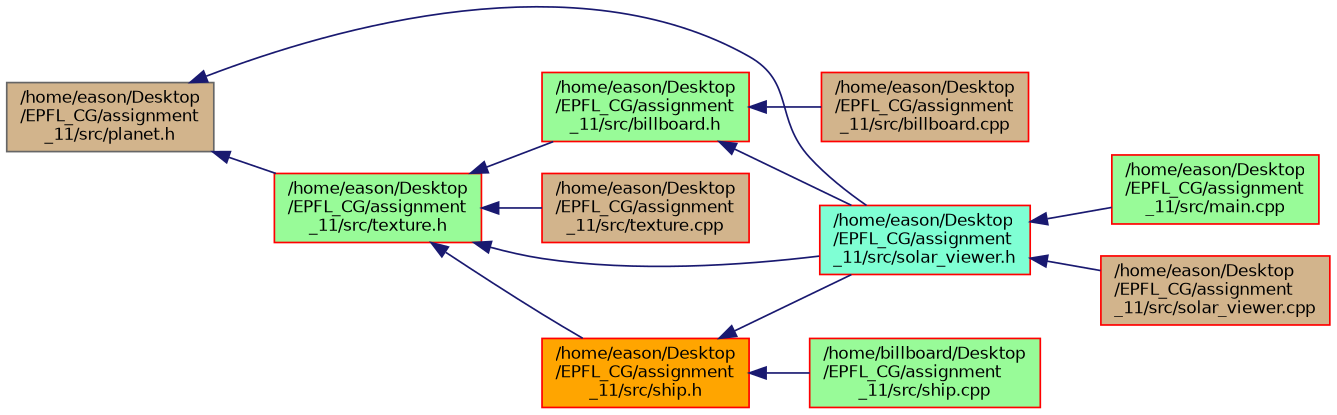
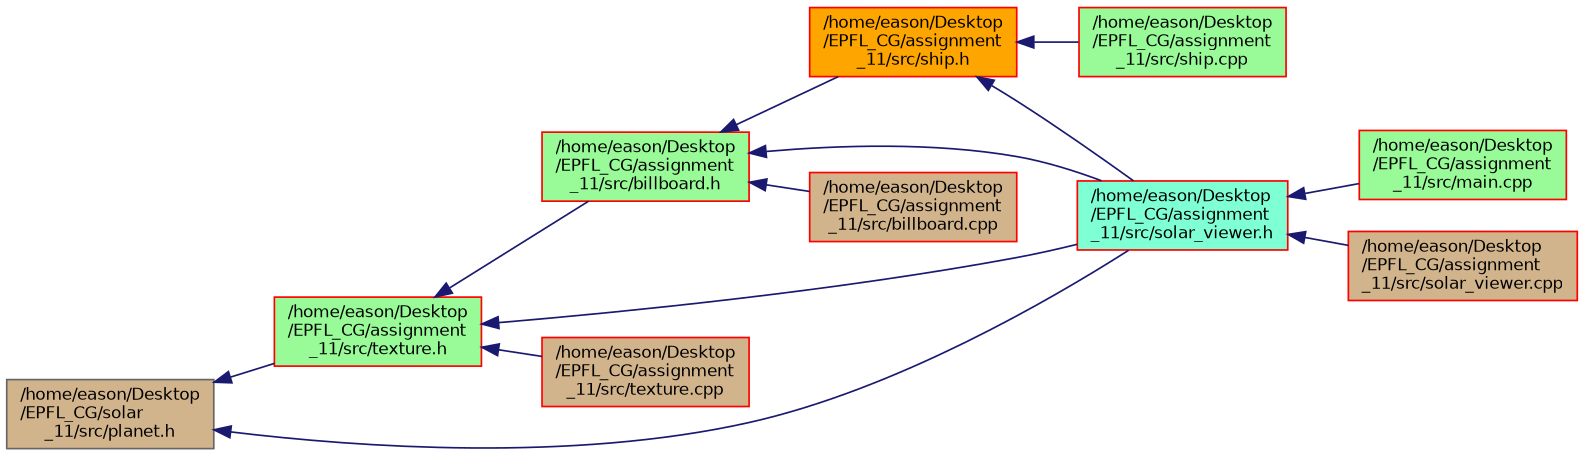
(110, 117) -> (110, 414)
(514, 296) -> (787, 101)
(925, 373) -> (1183, 42)
